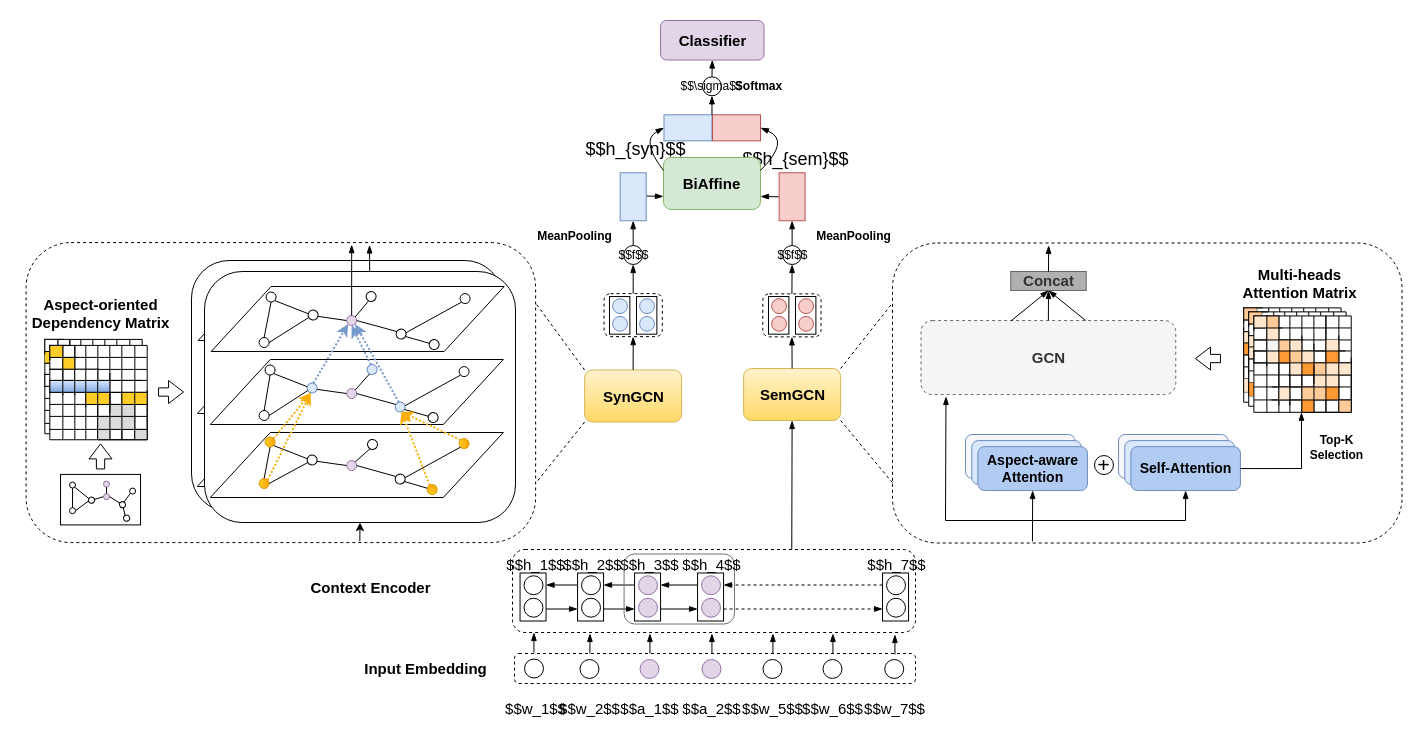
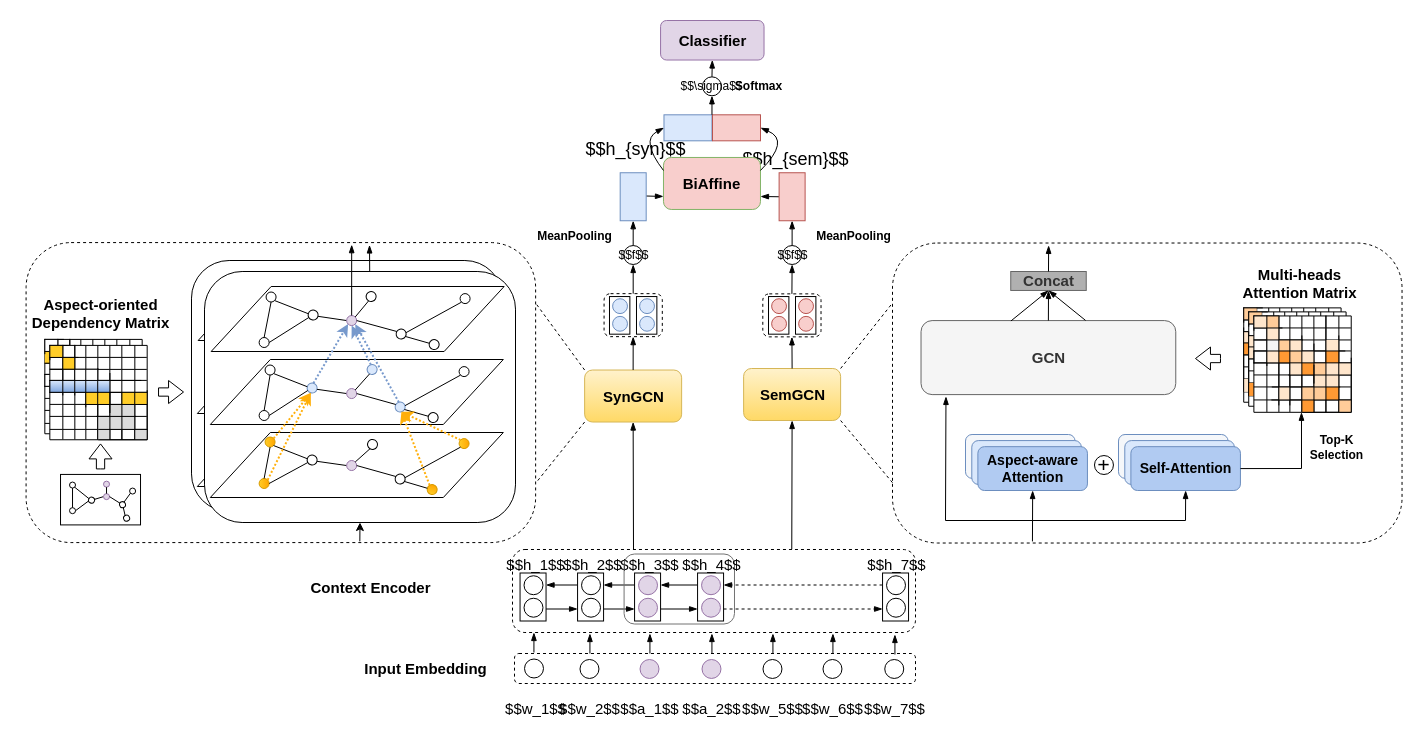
(712, 183) -> (712, 183)
(1048, 358) -> (1048, 358)
none -> (633, 490)
